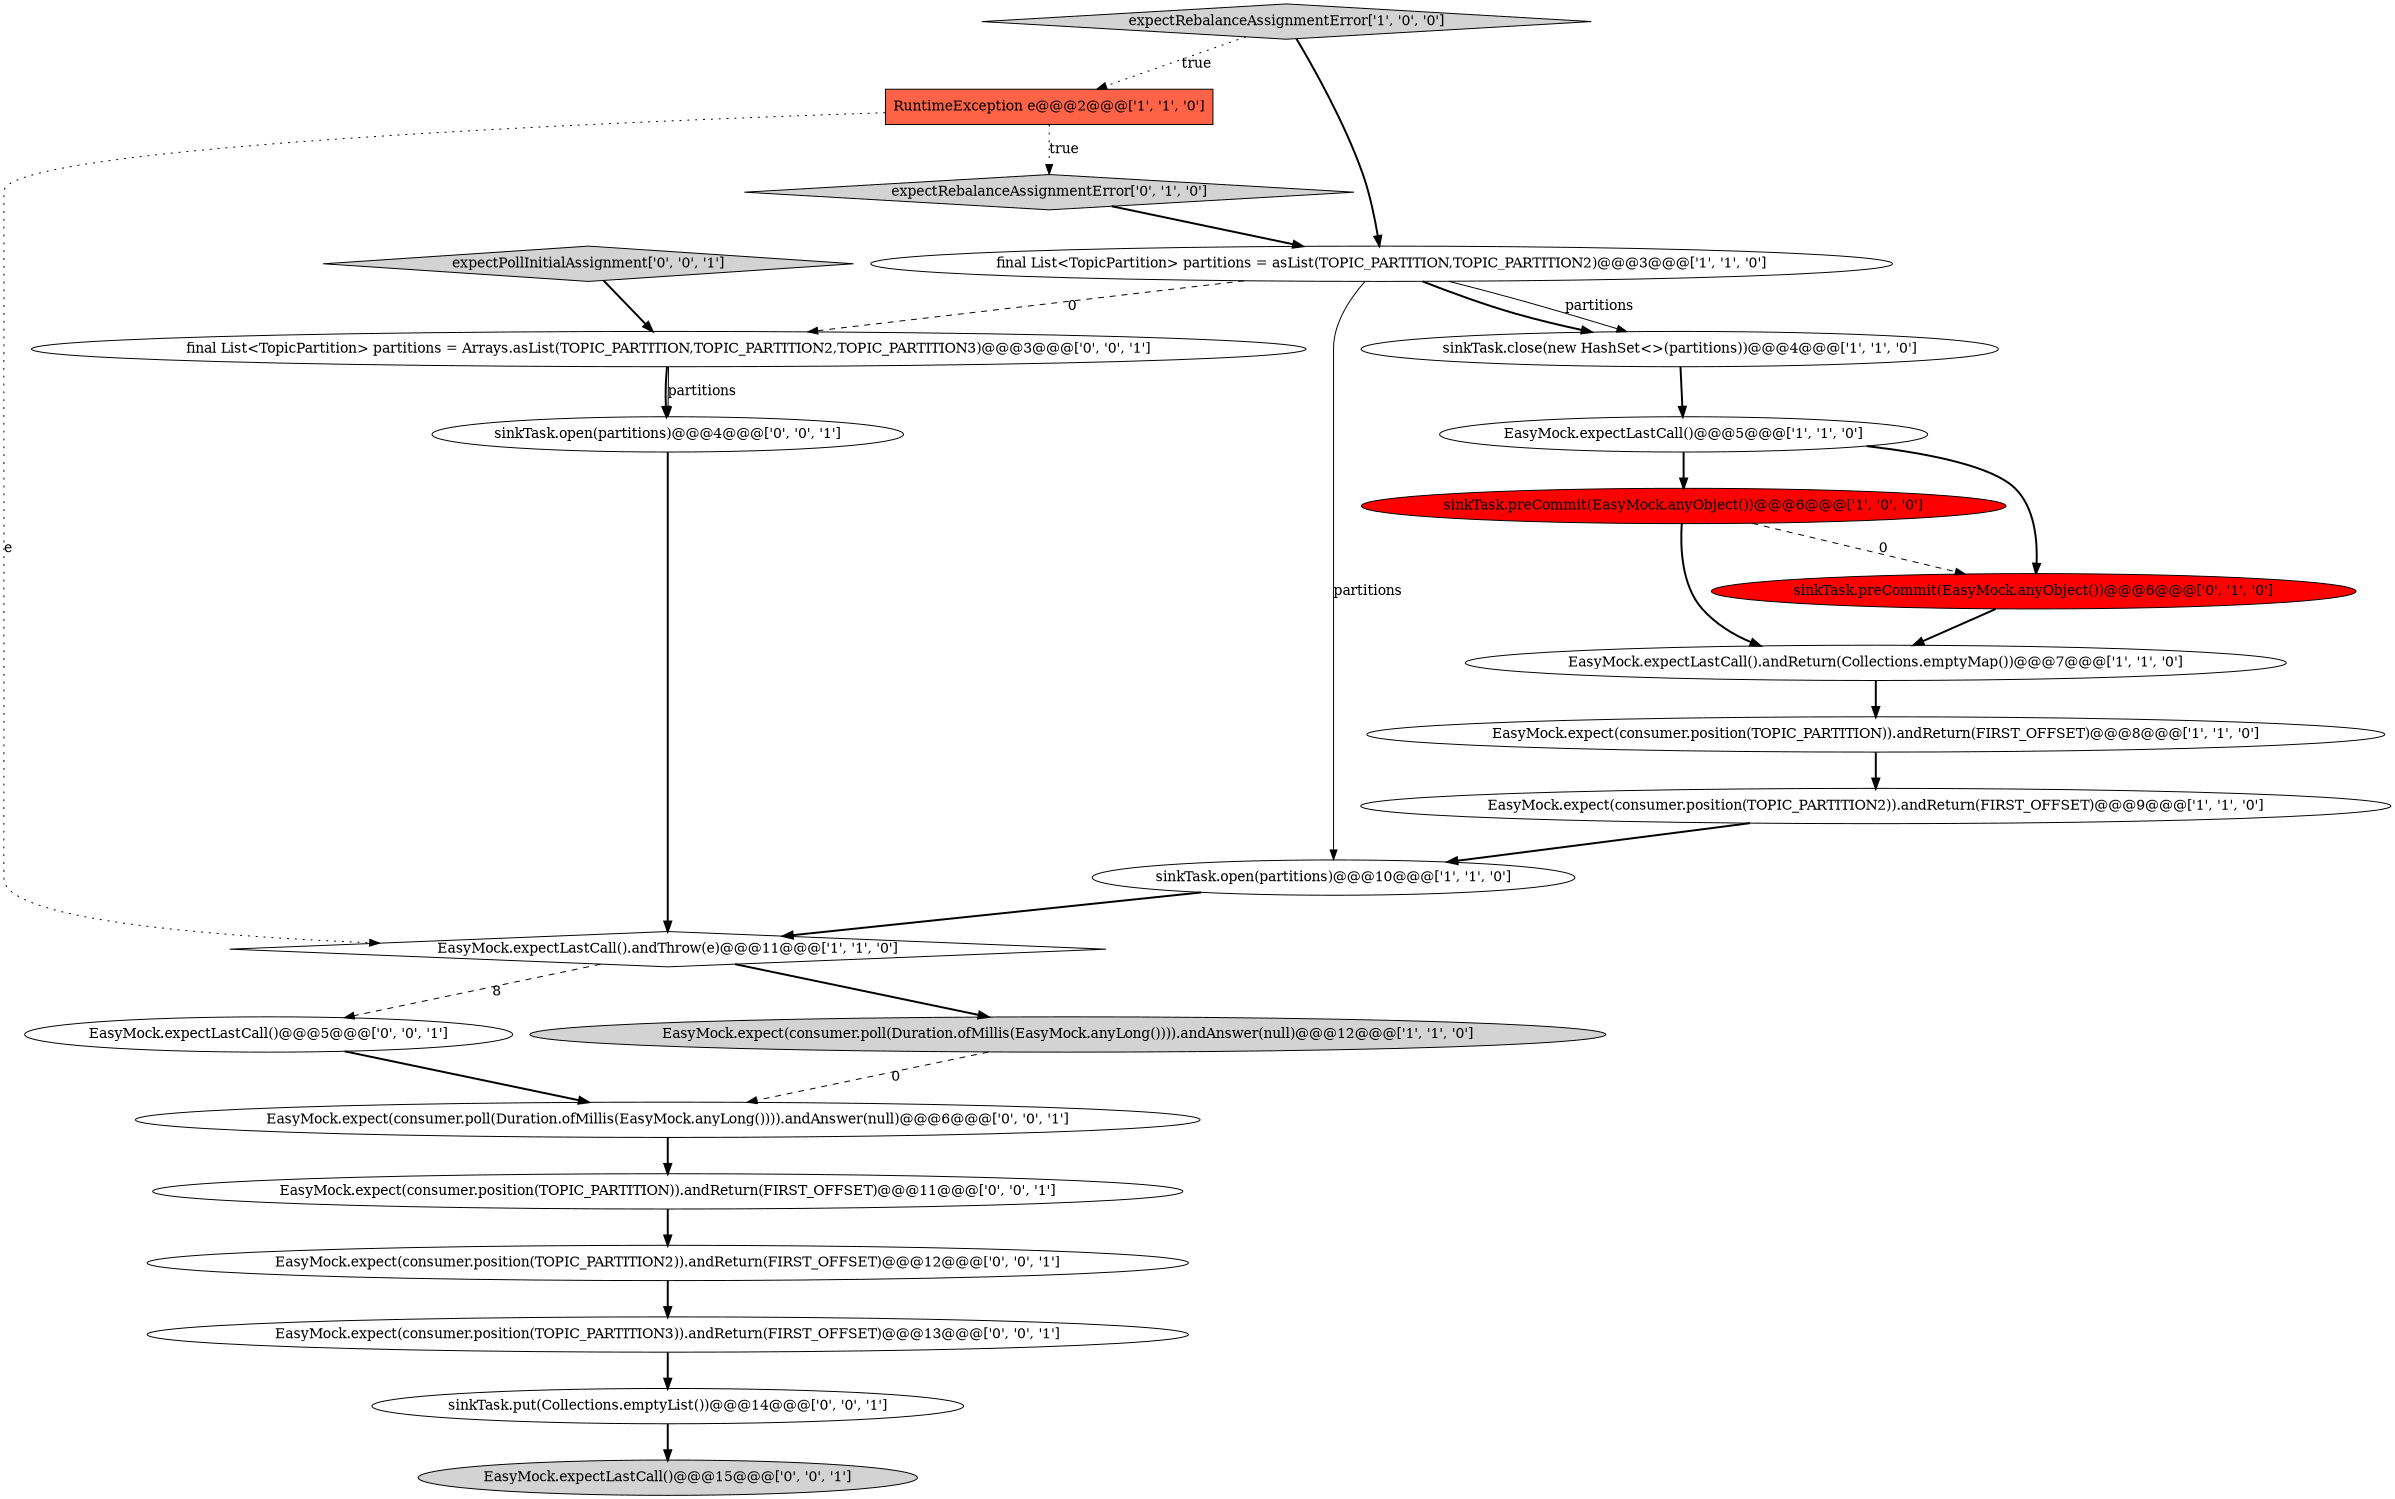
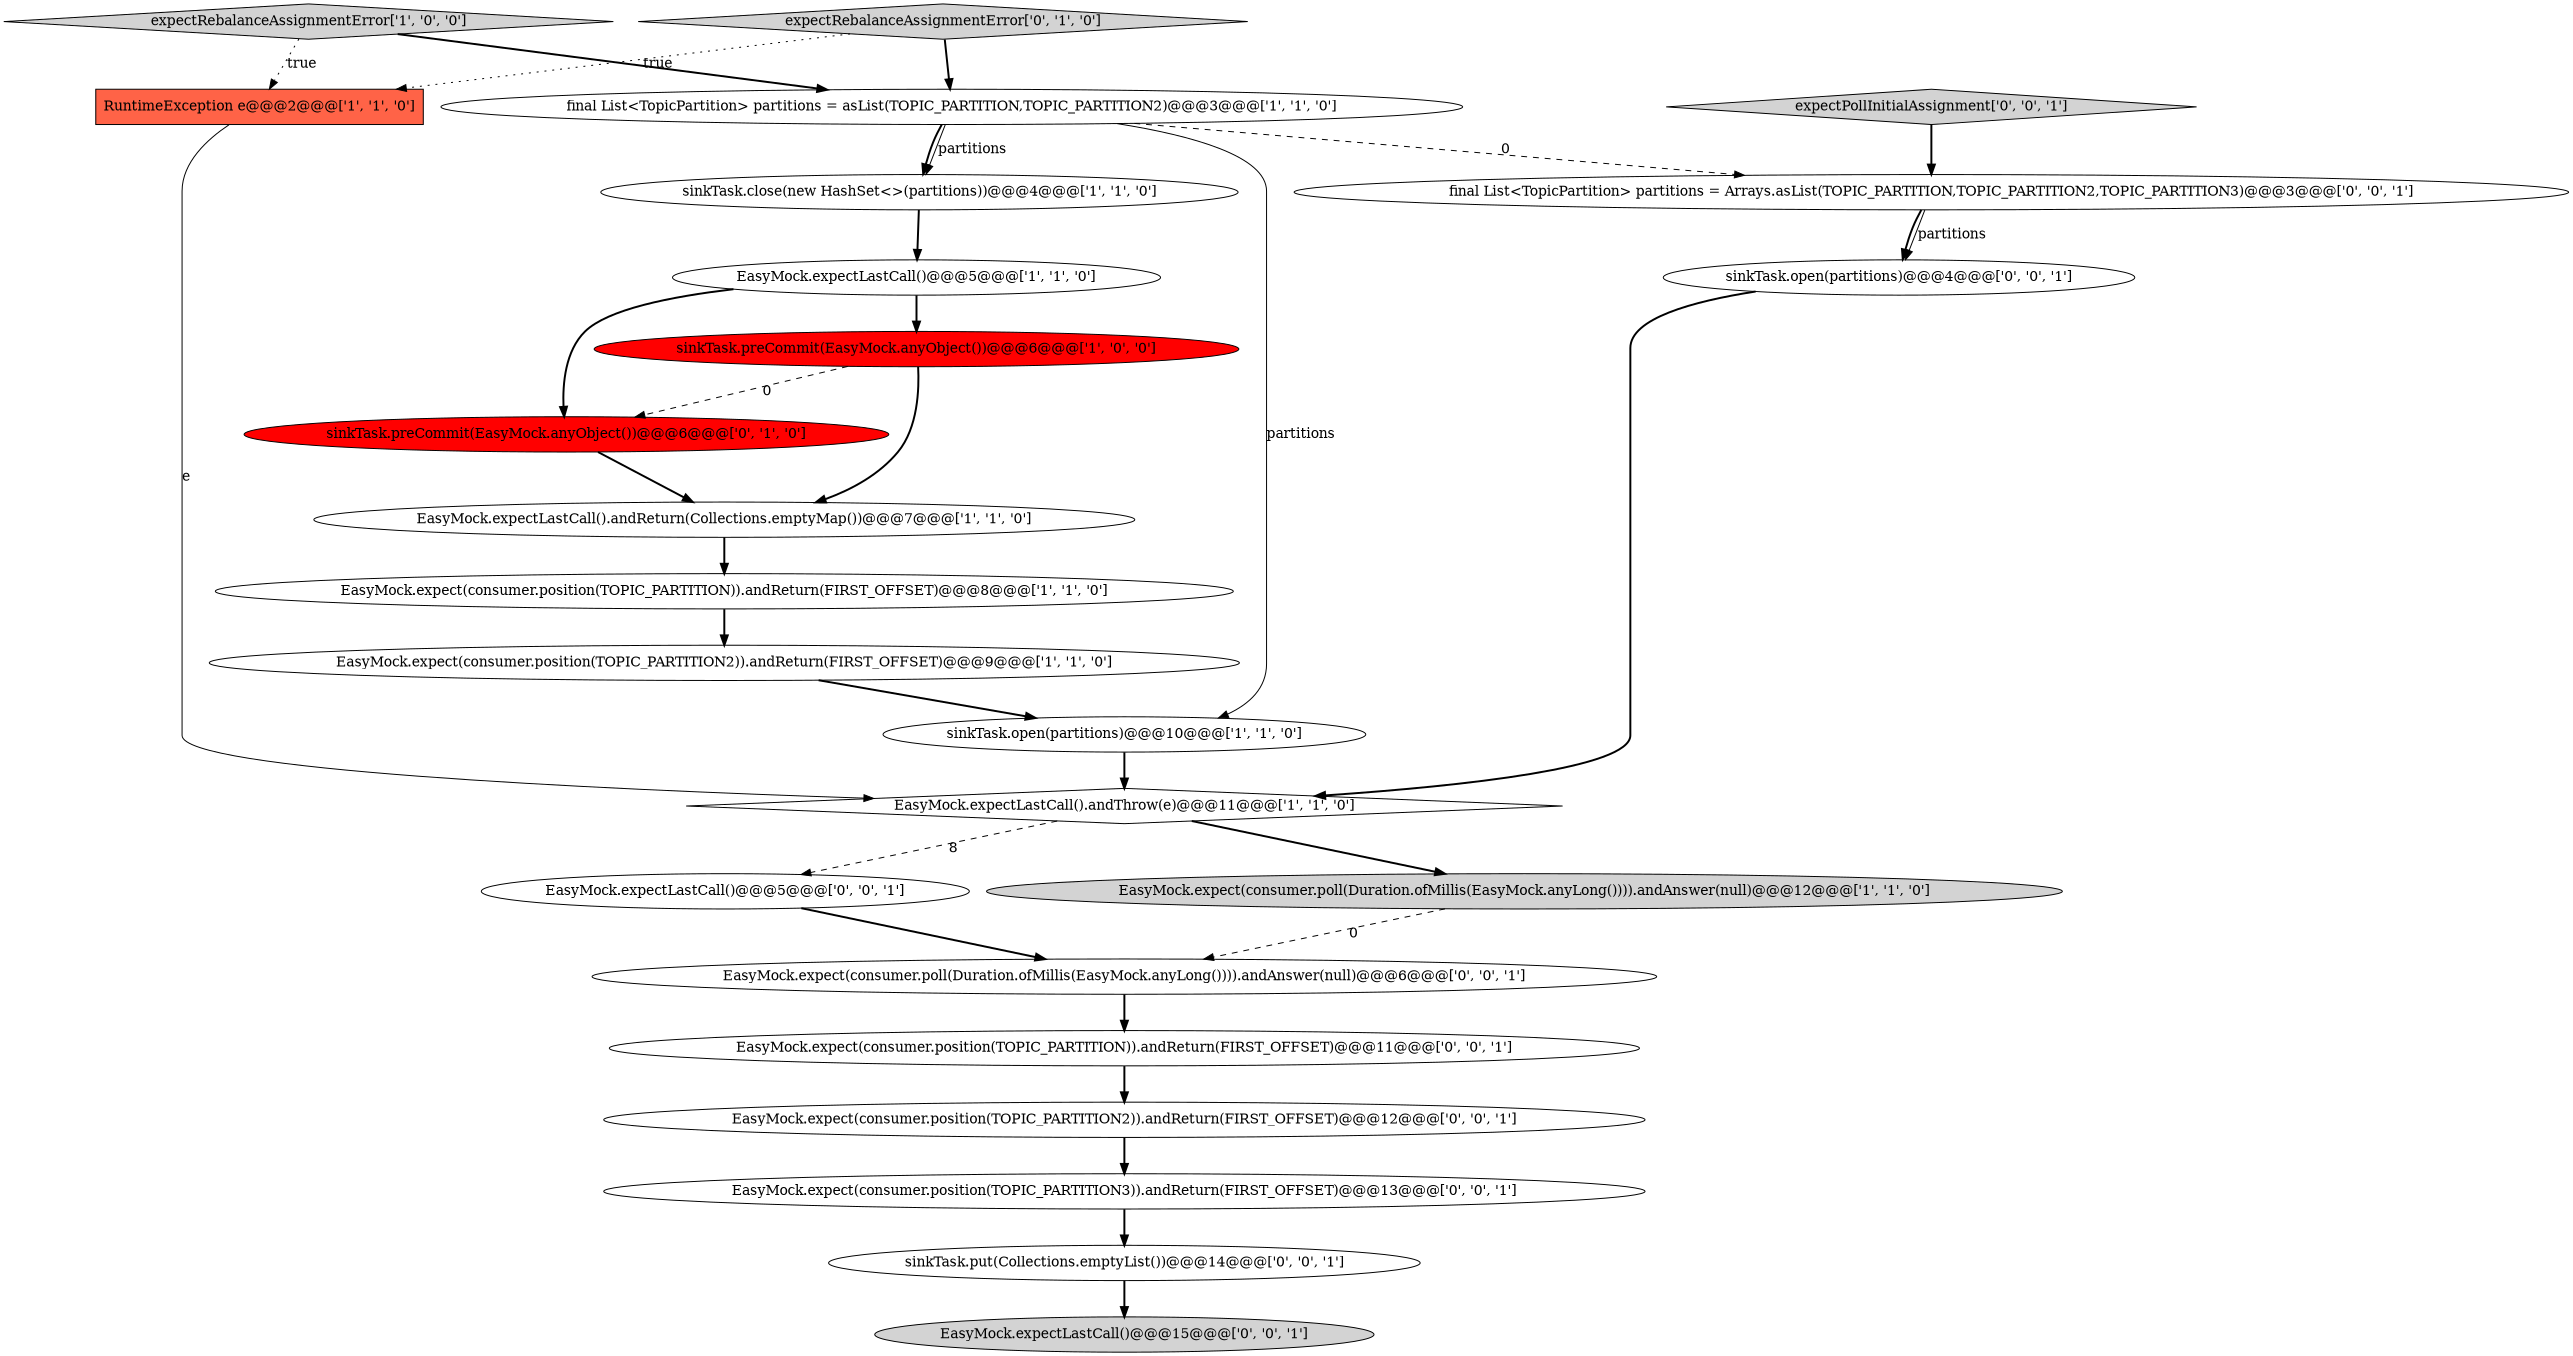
(1049, 145) -> (650, 58)
(4, 280) -> (208, 749)
